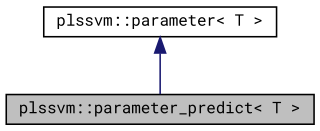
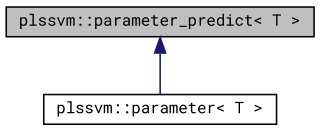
(160, 74) -> (160, 74)
